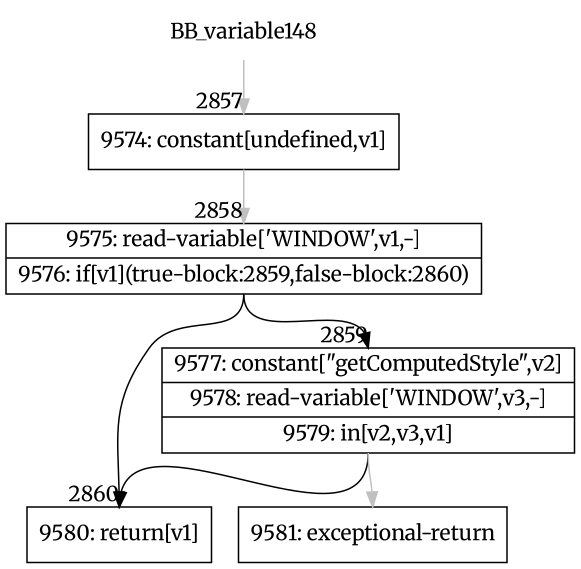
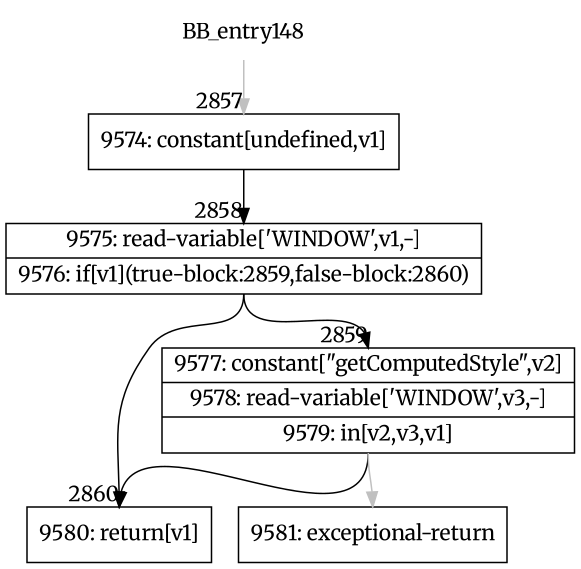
(244, 33) -> (244, 33)
(244, 189) -> (244, 189)
